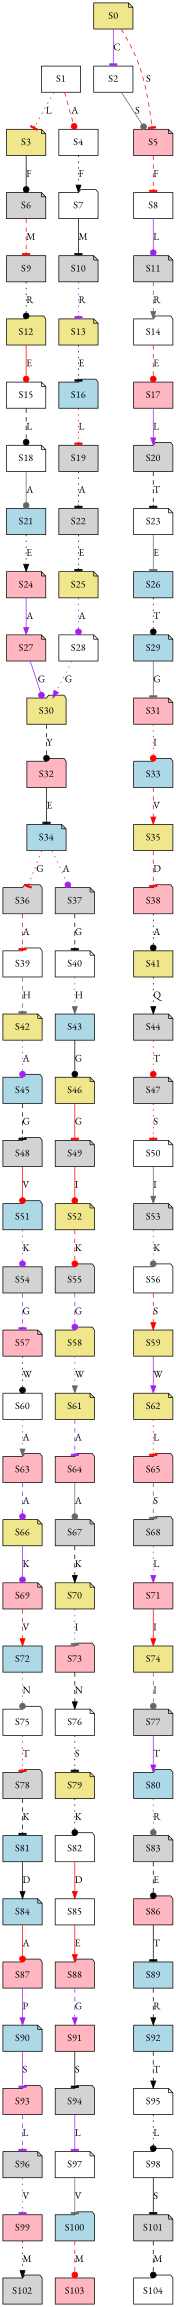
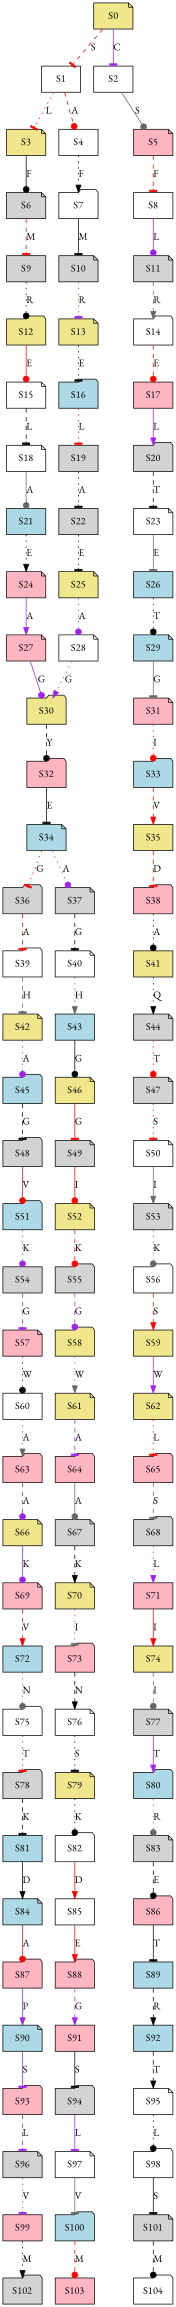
(142, 75) -> (88, 46)
(26, 425) -> (26, 425)
